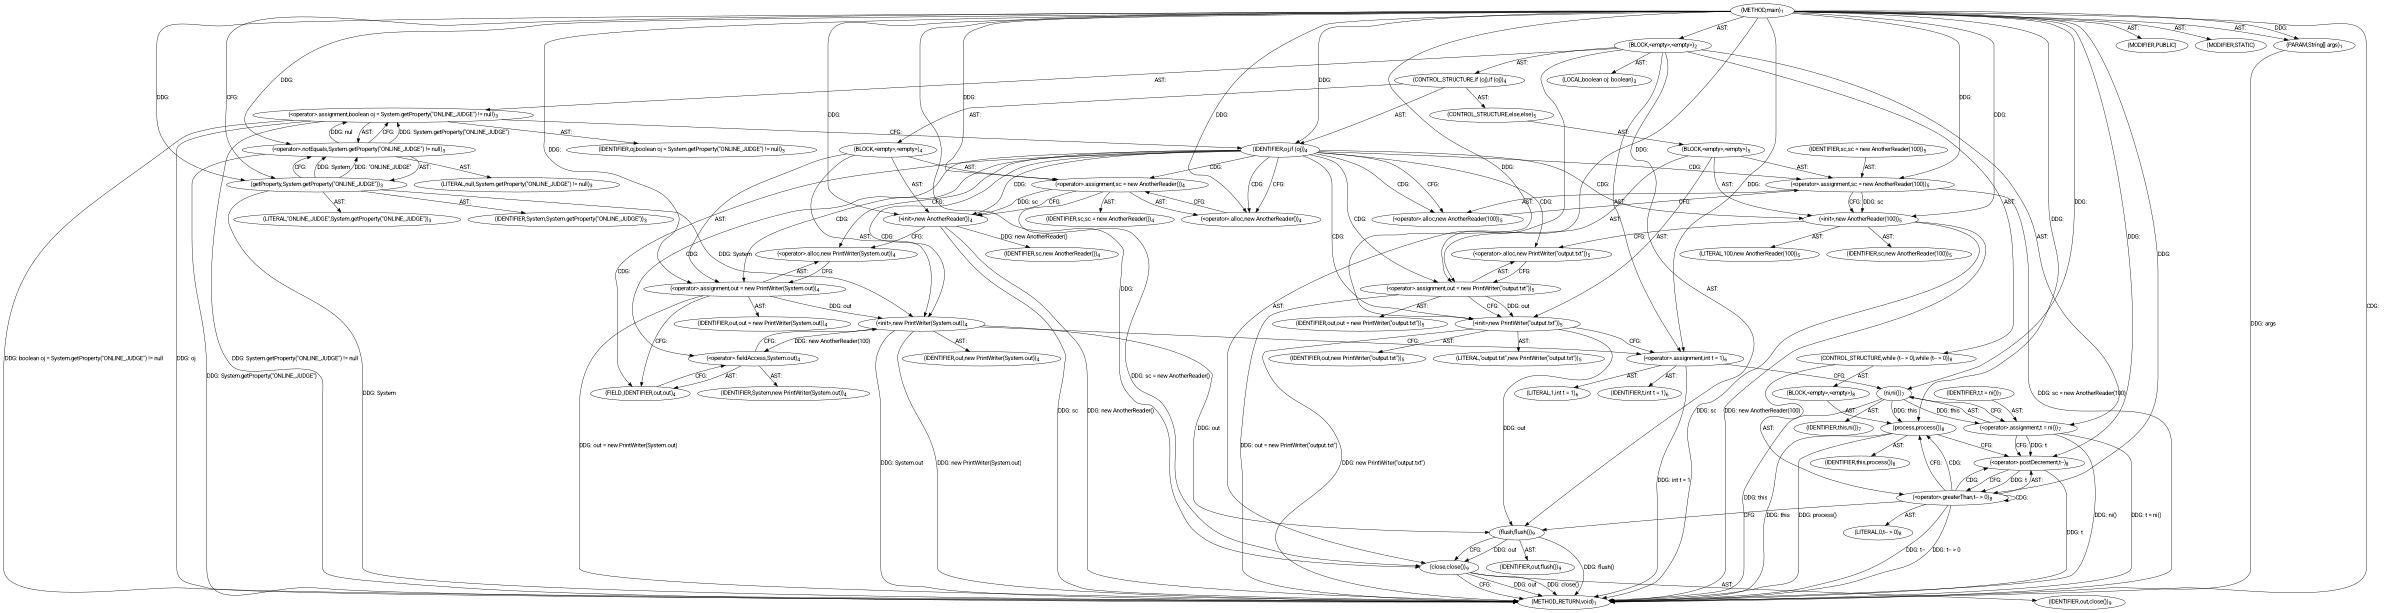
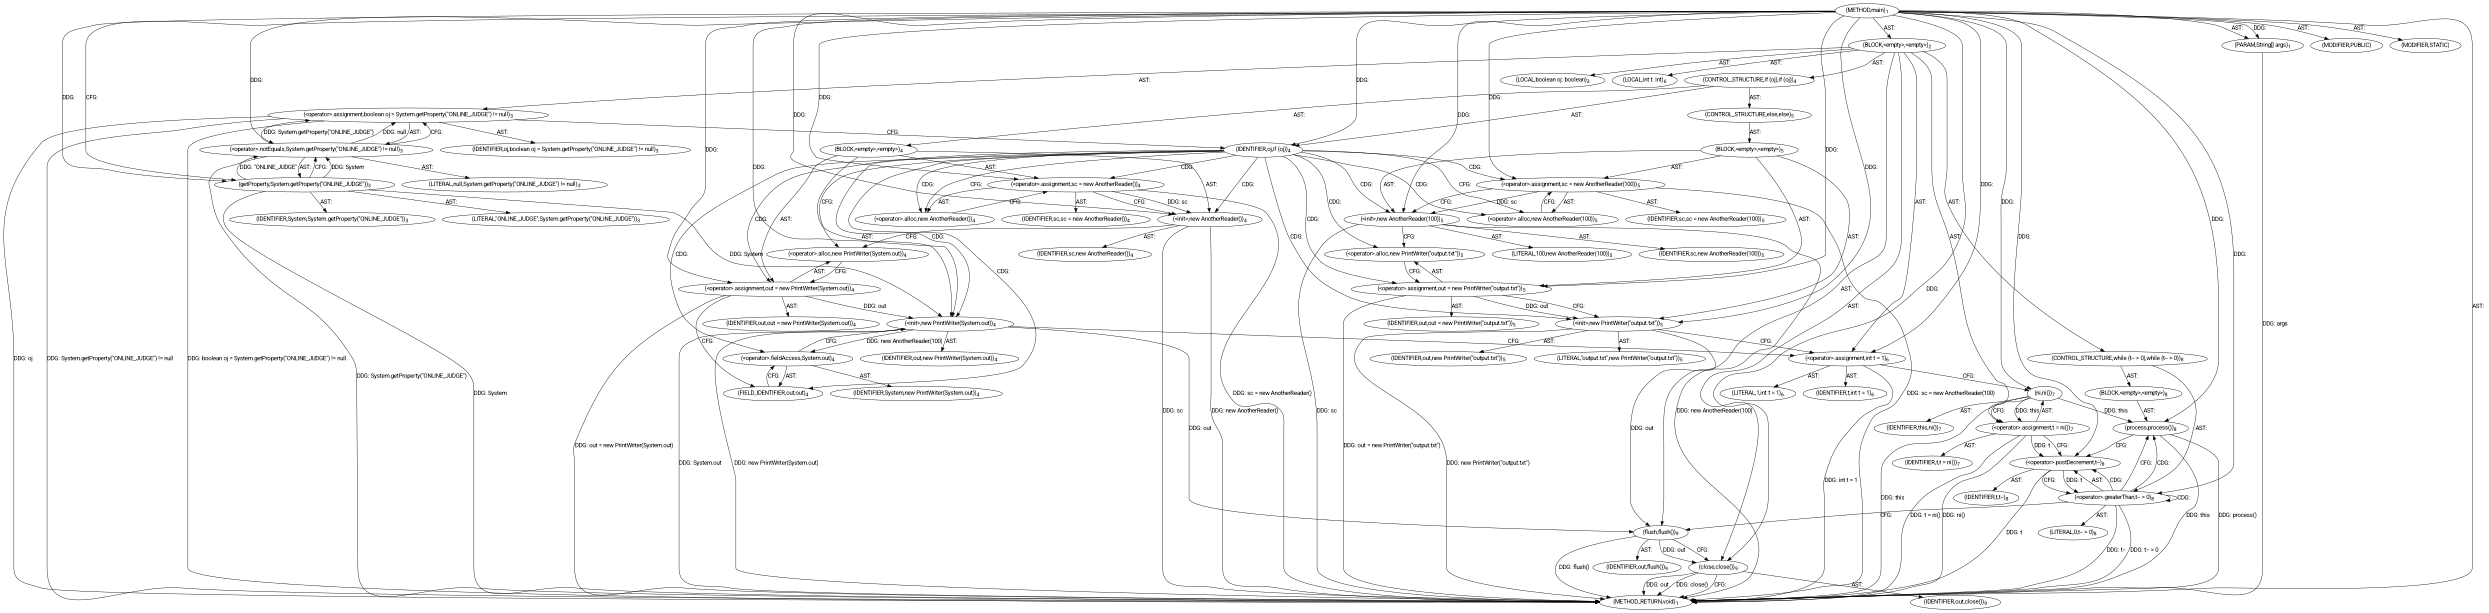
(1388, 19) -> (774, 28)
none -> (1645, 80)
(1864, 165) -> (1636, 202)
(1034, 237) -> (1150, 237)
(2374, 307) -> (2479, 307)
(1138, 388) -> (1284, 452)
(2005, 407) -> (1969, 441)
(1860, 463) -> none
none -> (1986, 498)
